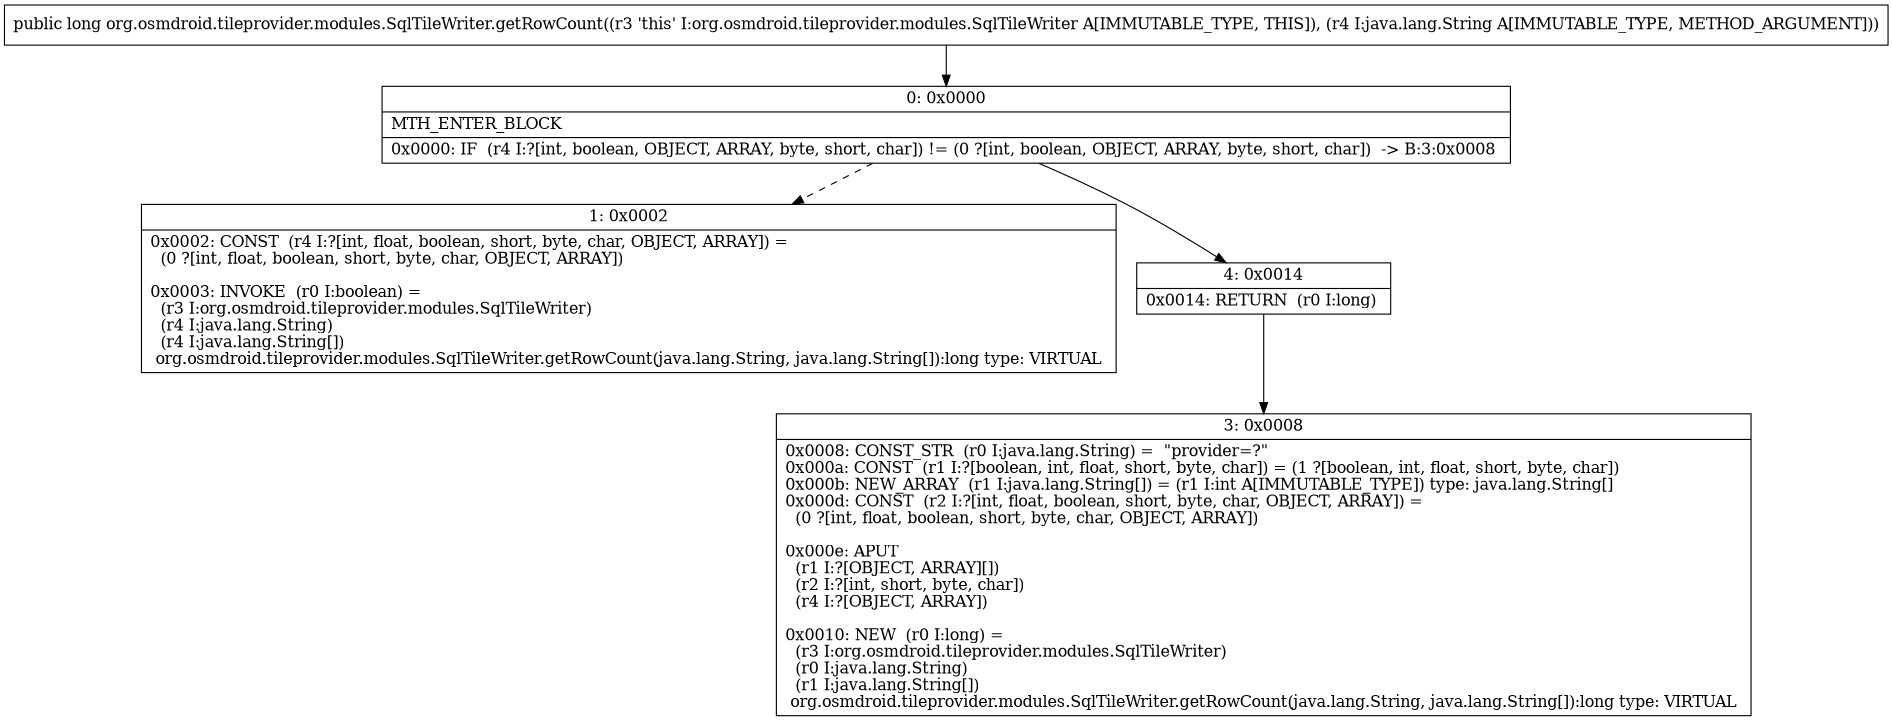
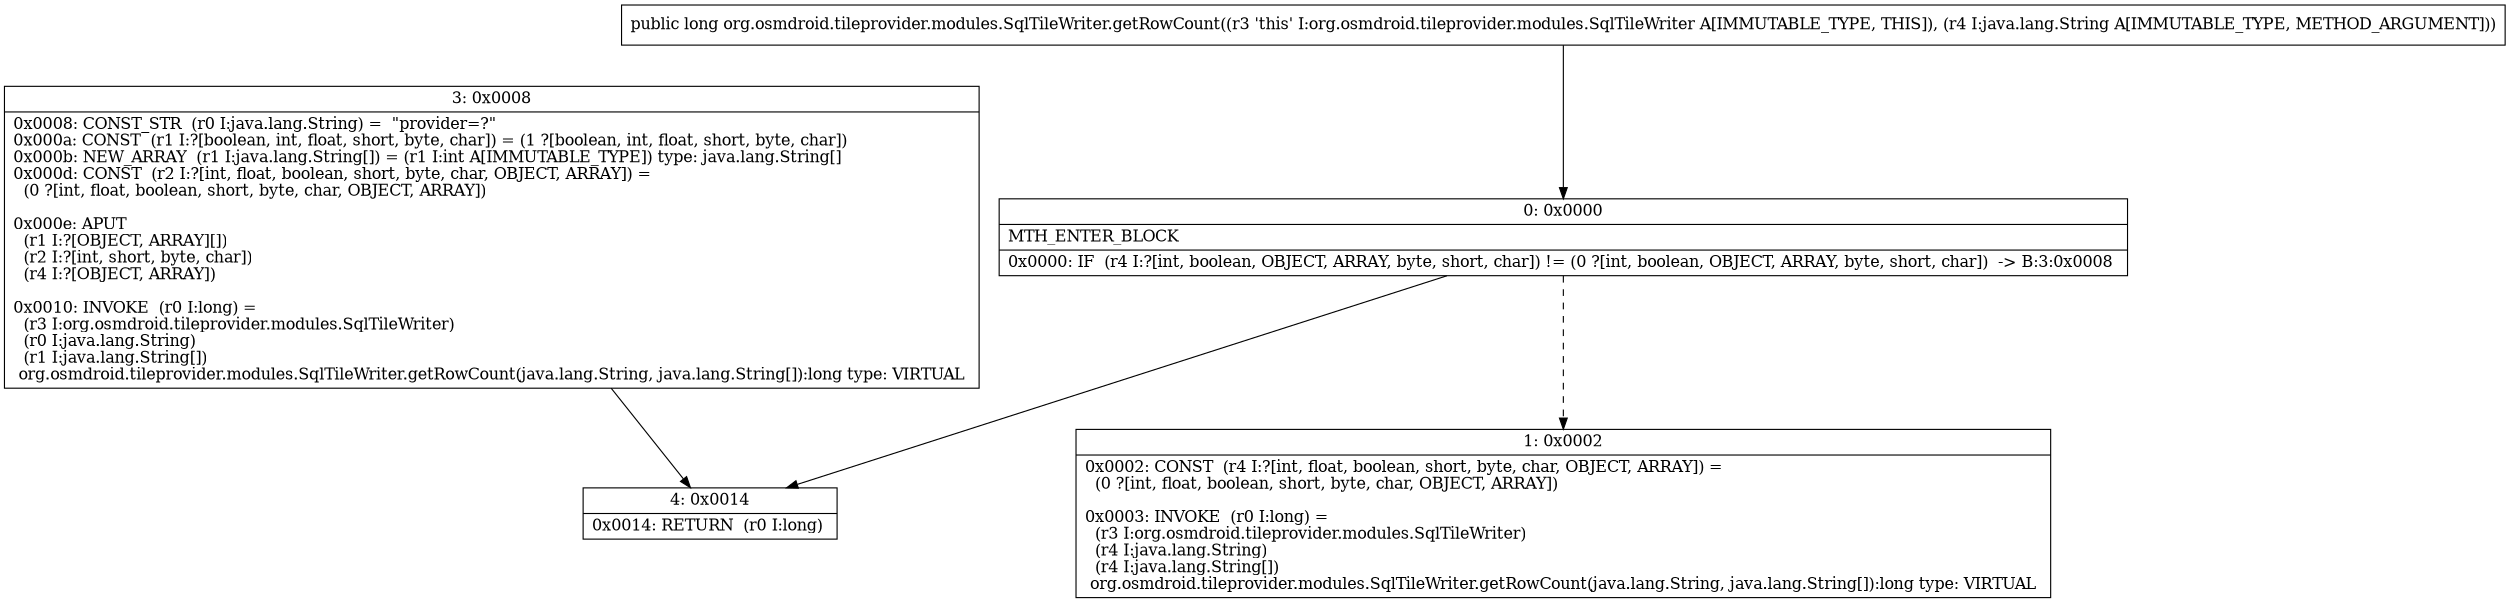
(288, 292) -> (1209, 517)
(1264, 358) -> (647, 434)
(897, 635) -> (138, 308)
